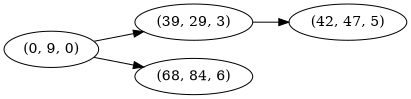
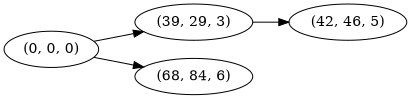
(348, 22) -> (348, 22)
(51, 49) -> (51, 49)
